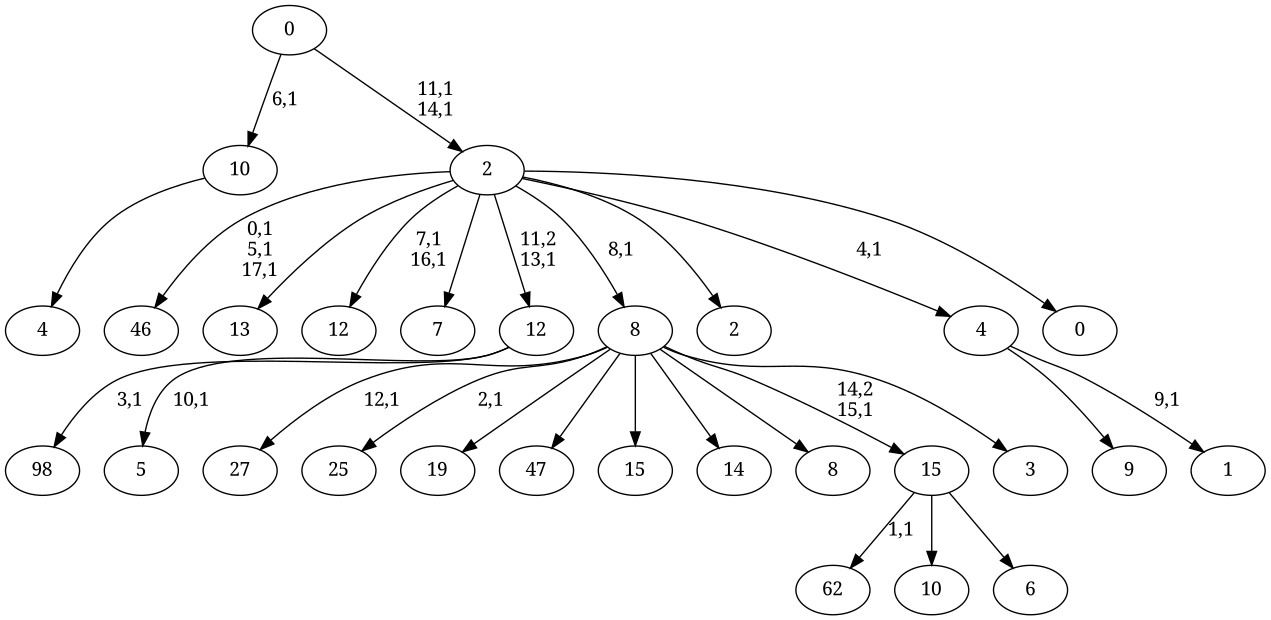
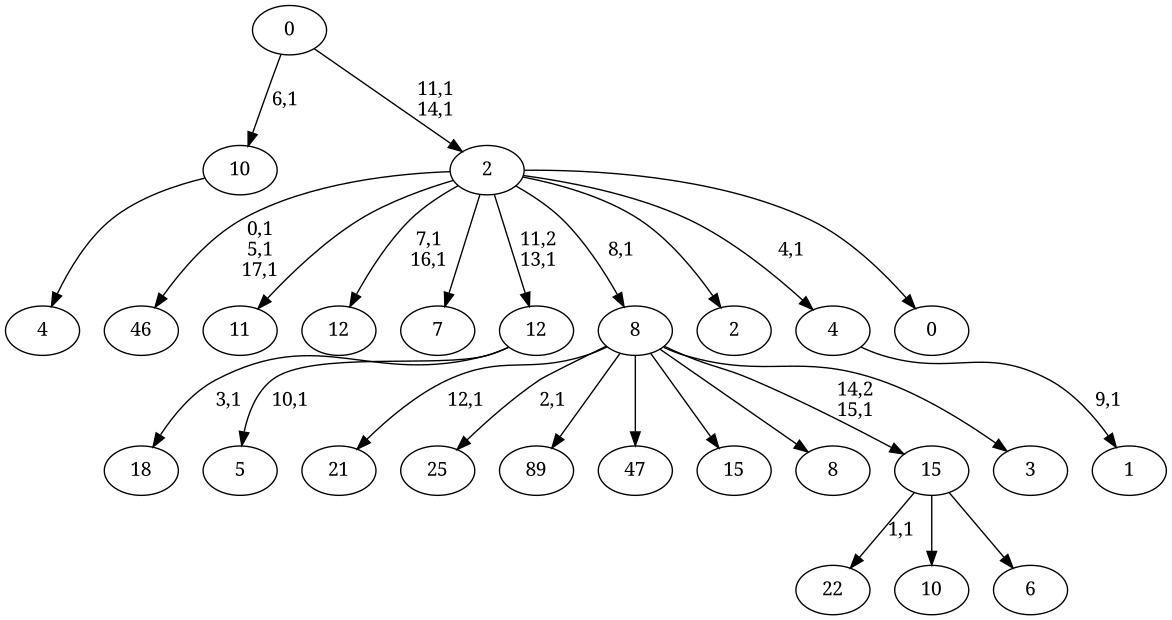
(240, 331) -> (240, 331)
(43, 471) -> (141, 471)
(240, 471) -> (339, 471)
(438, 471) -> (537, 471)
(734, 471) -> none
(1129, 471) -> none
(833, 590) -> (833, 590)
